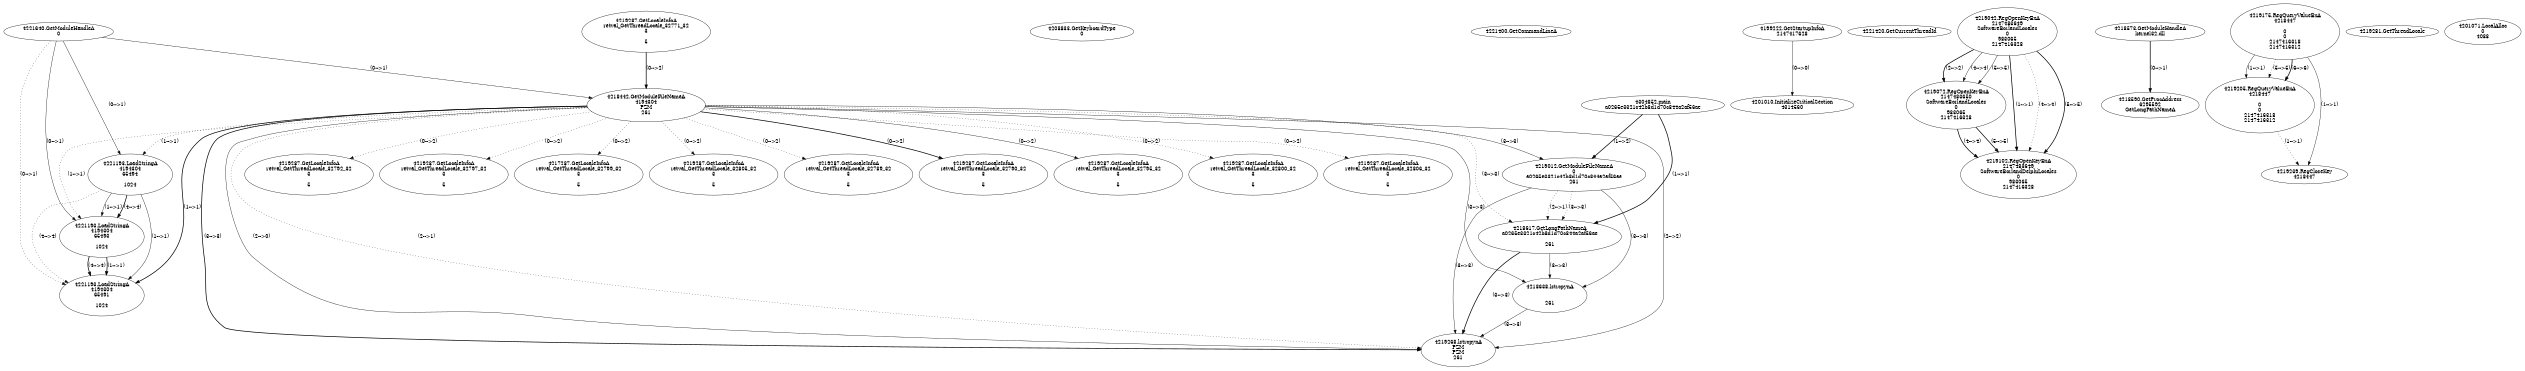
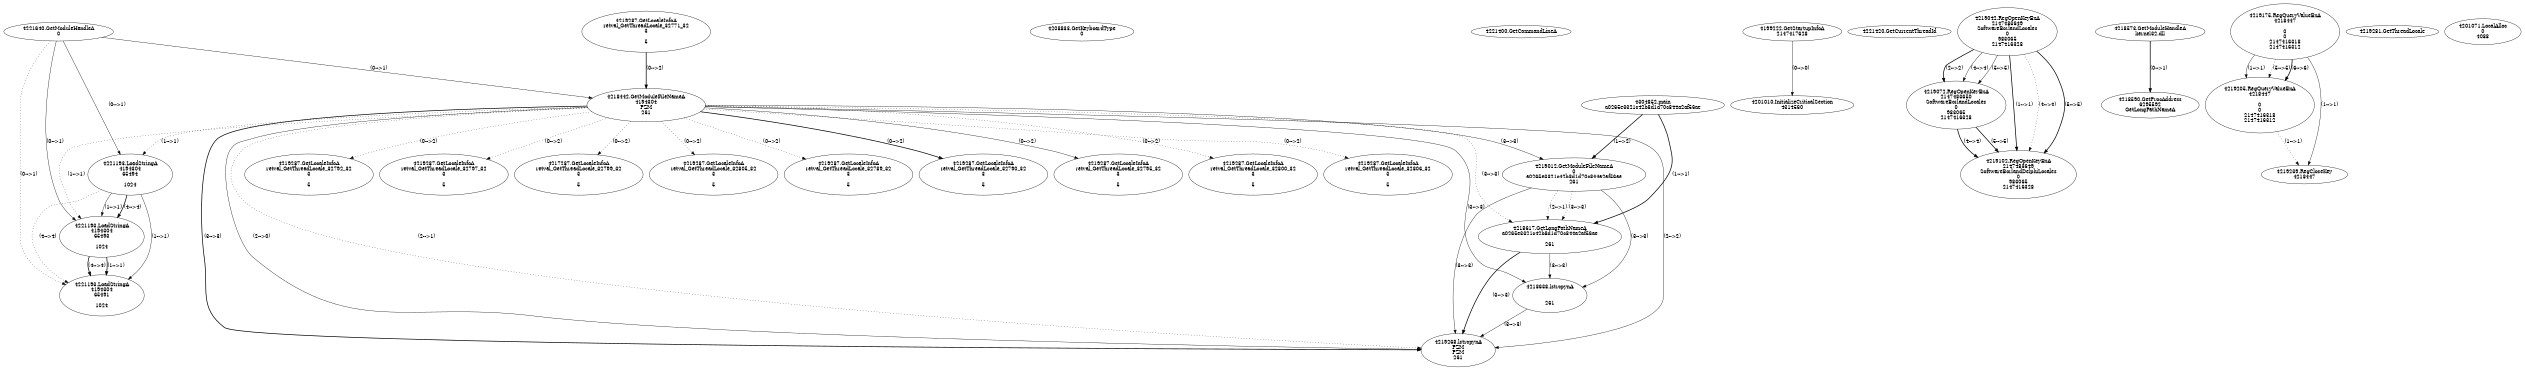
(214, 134) -> none
